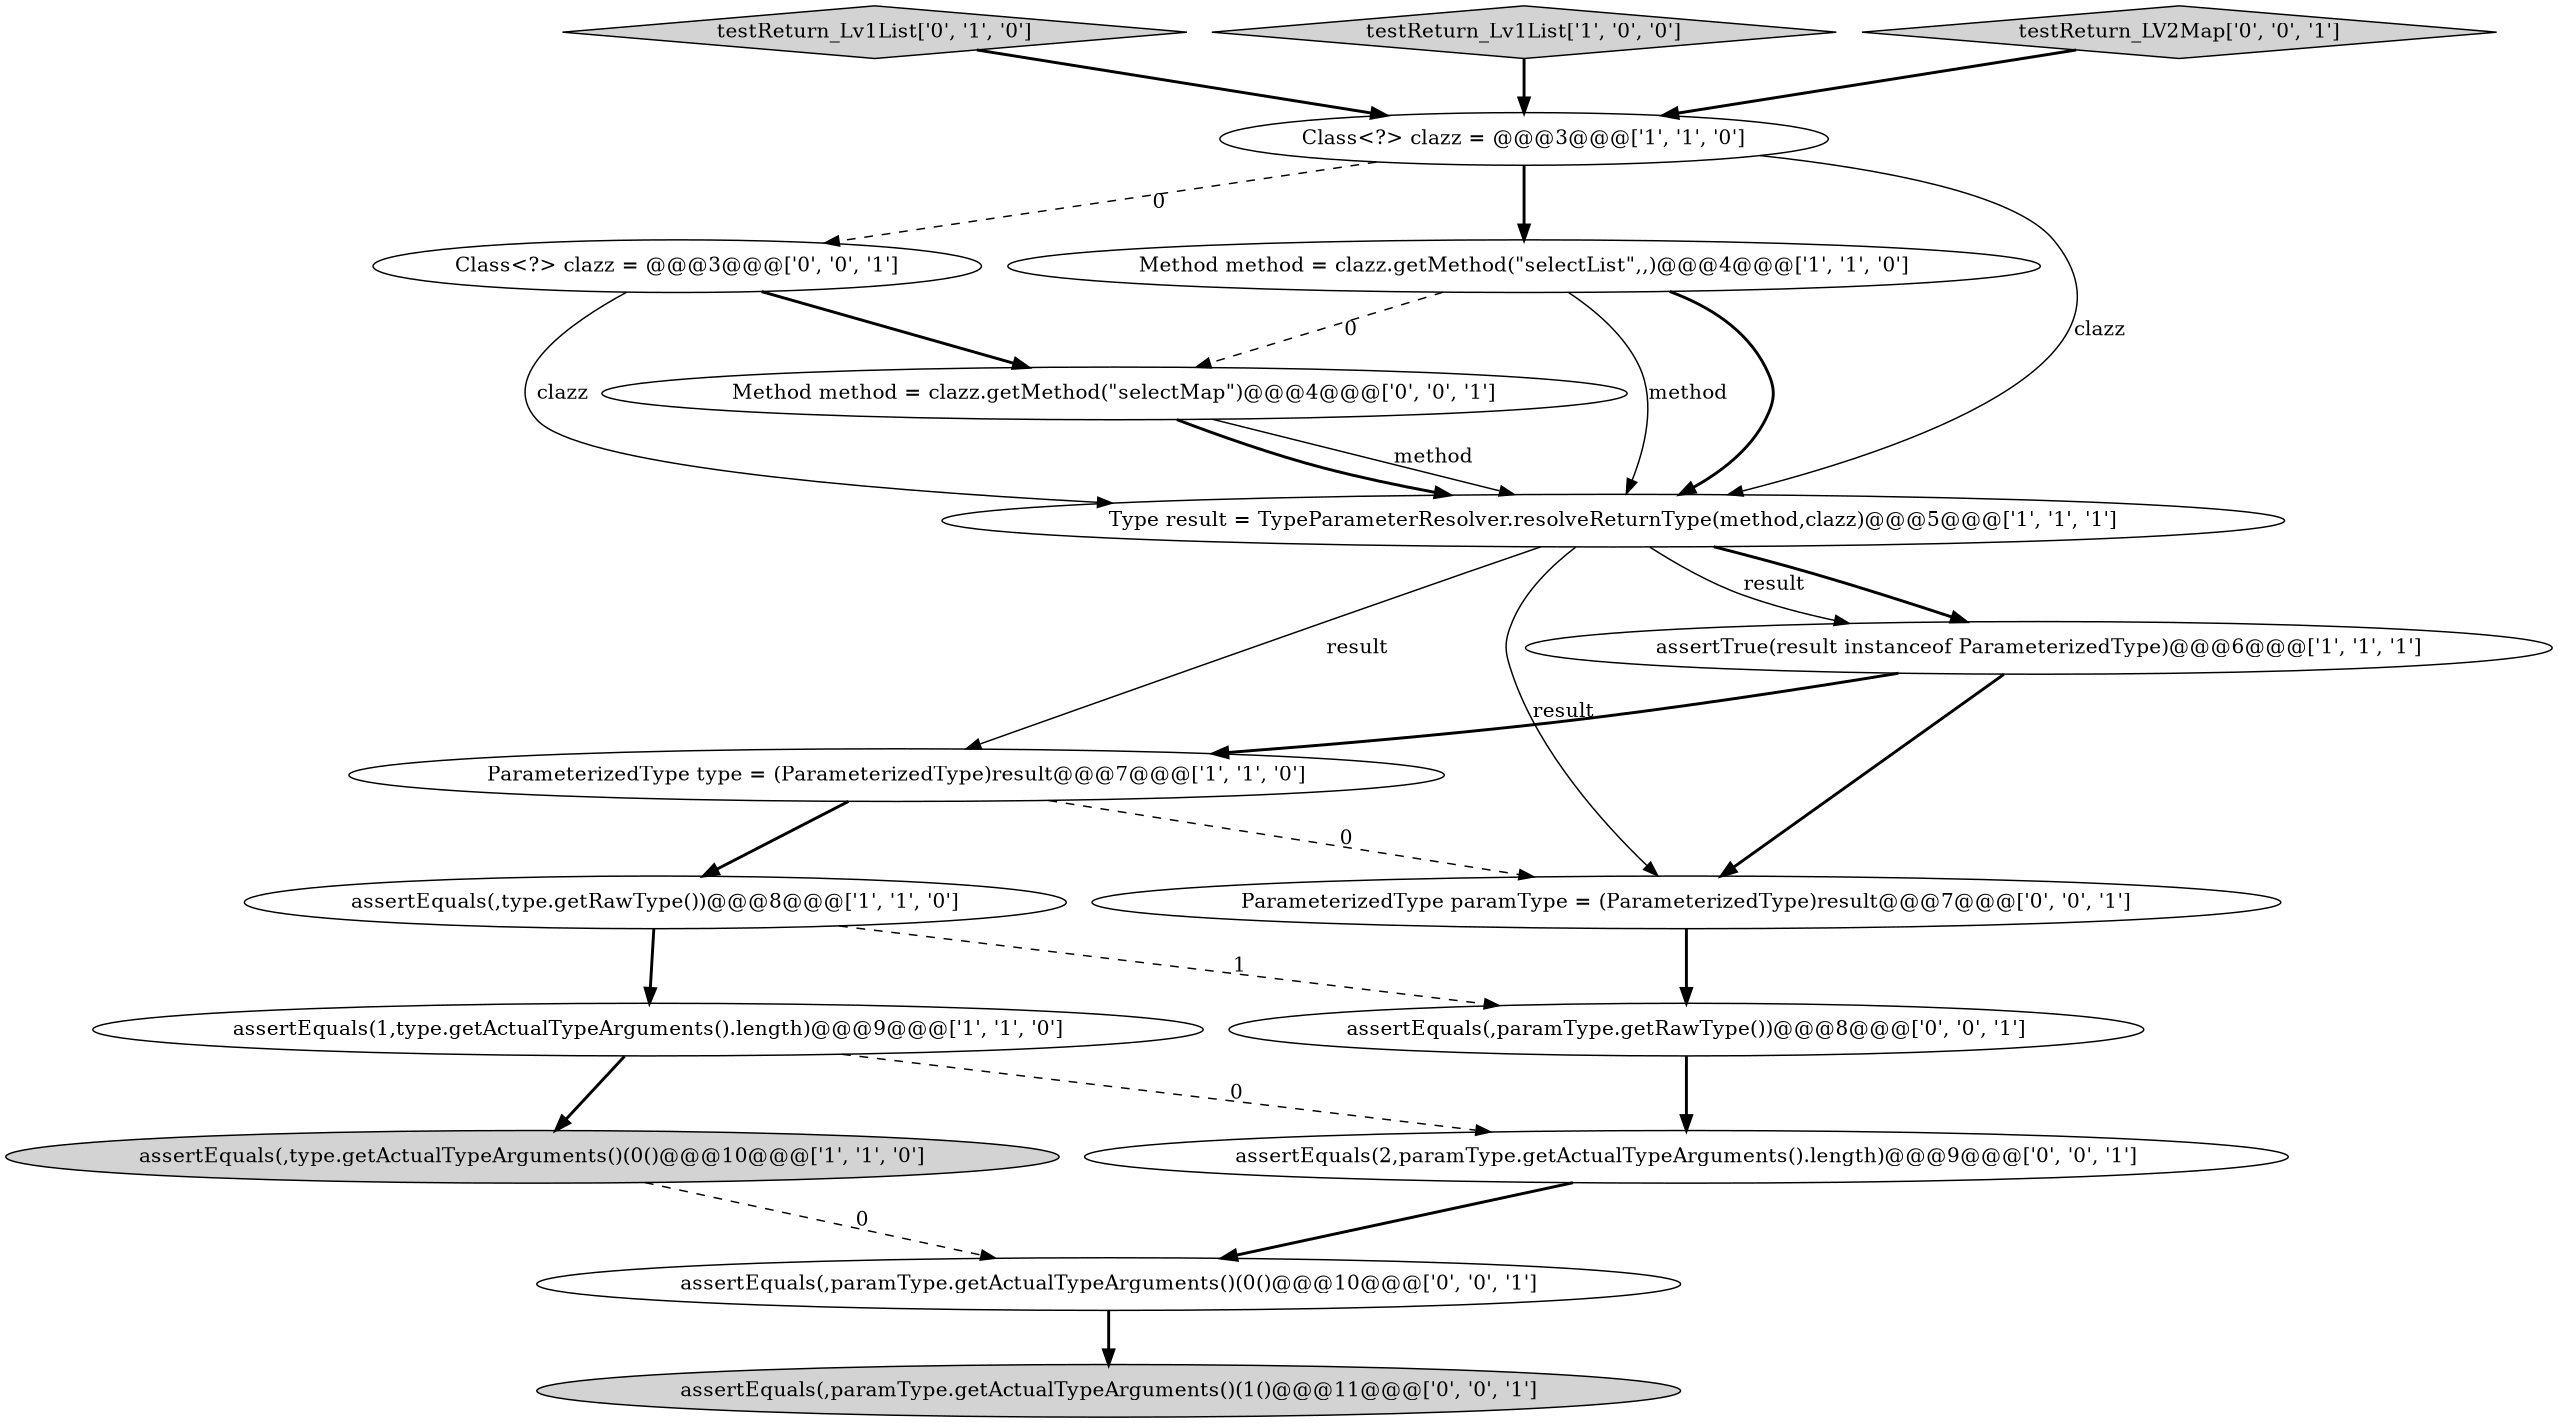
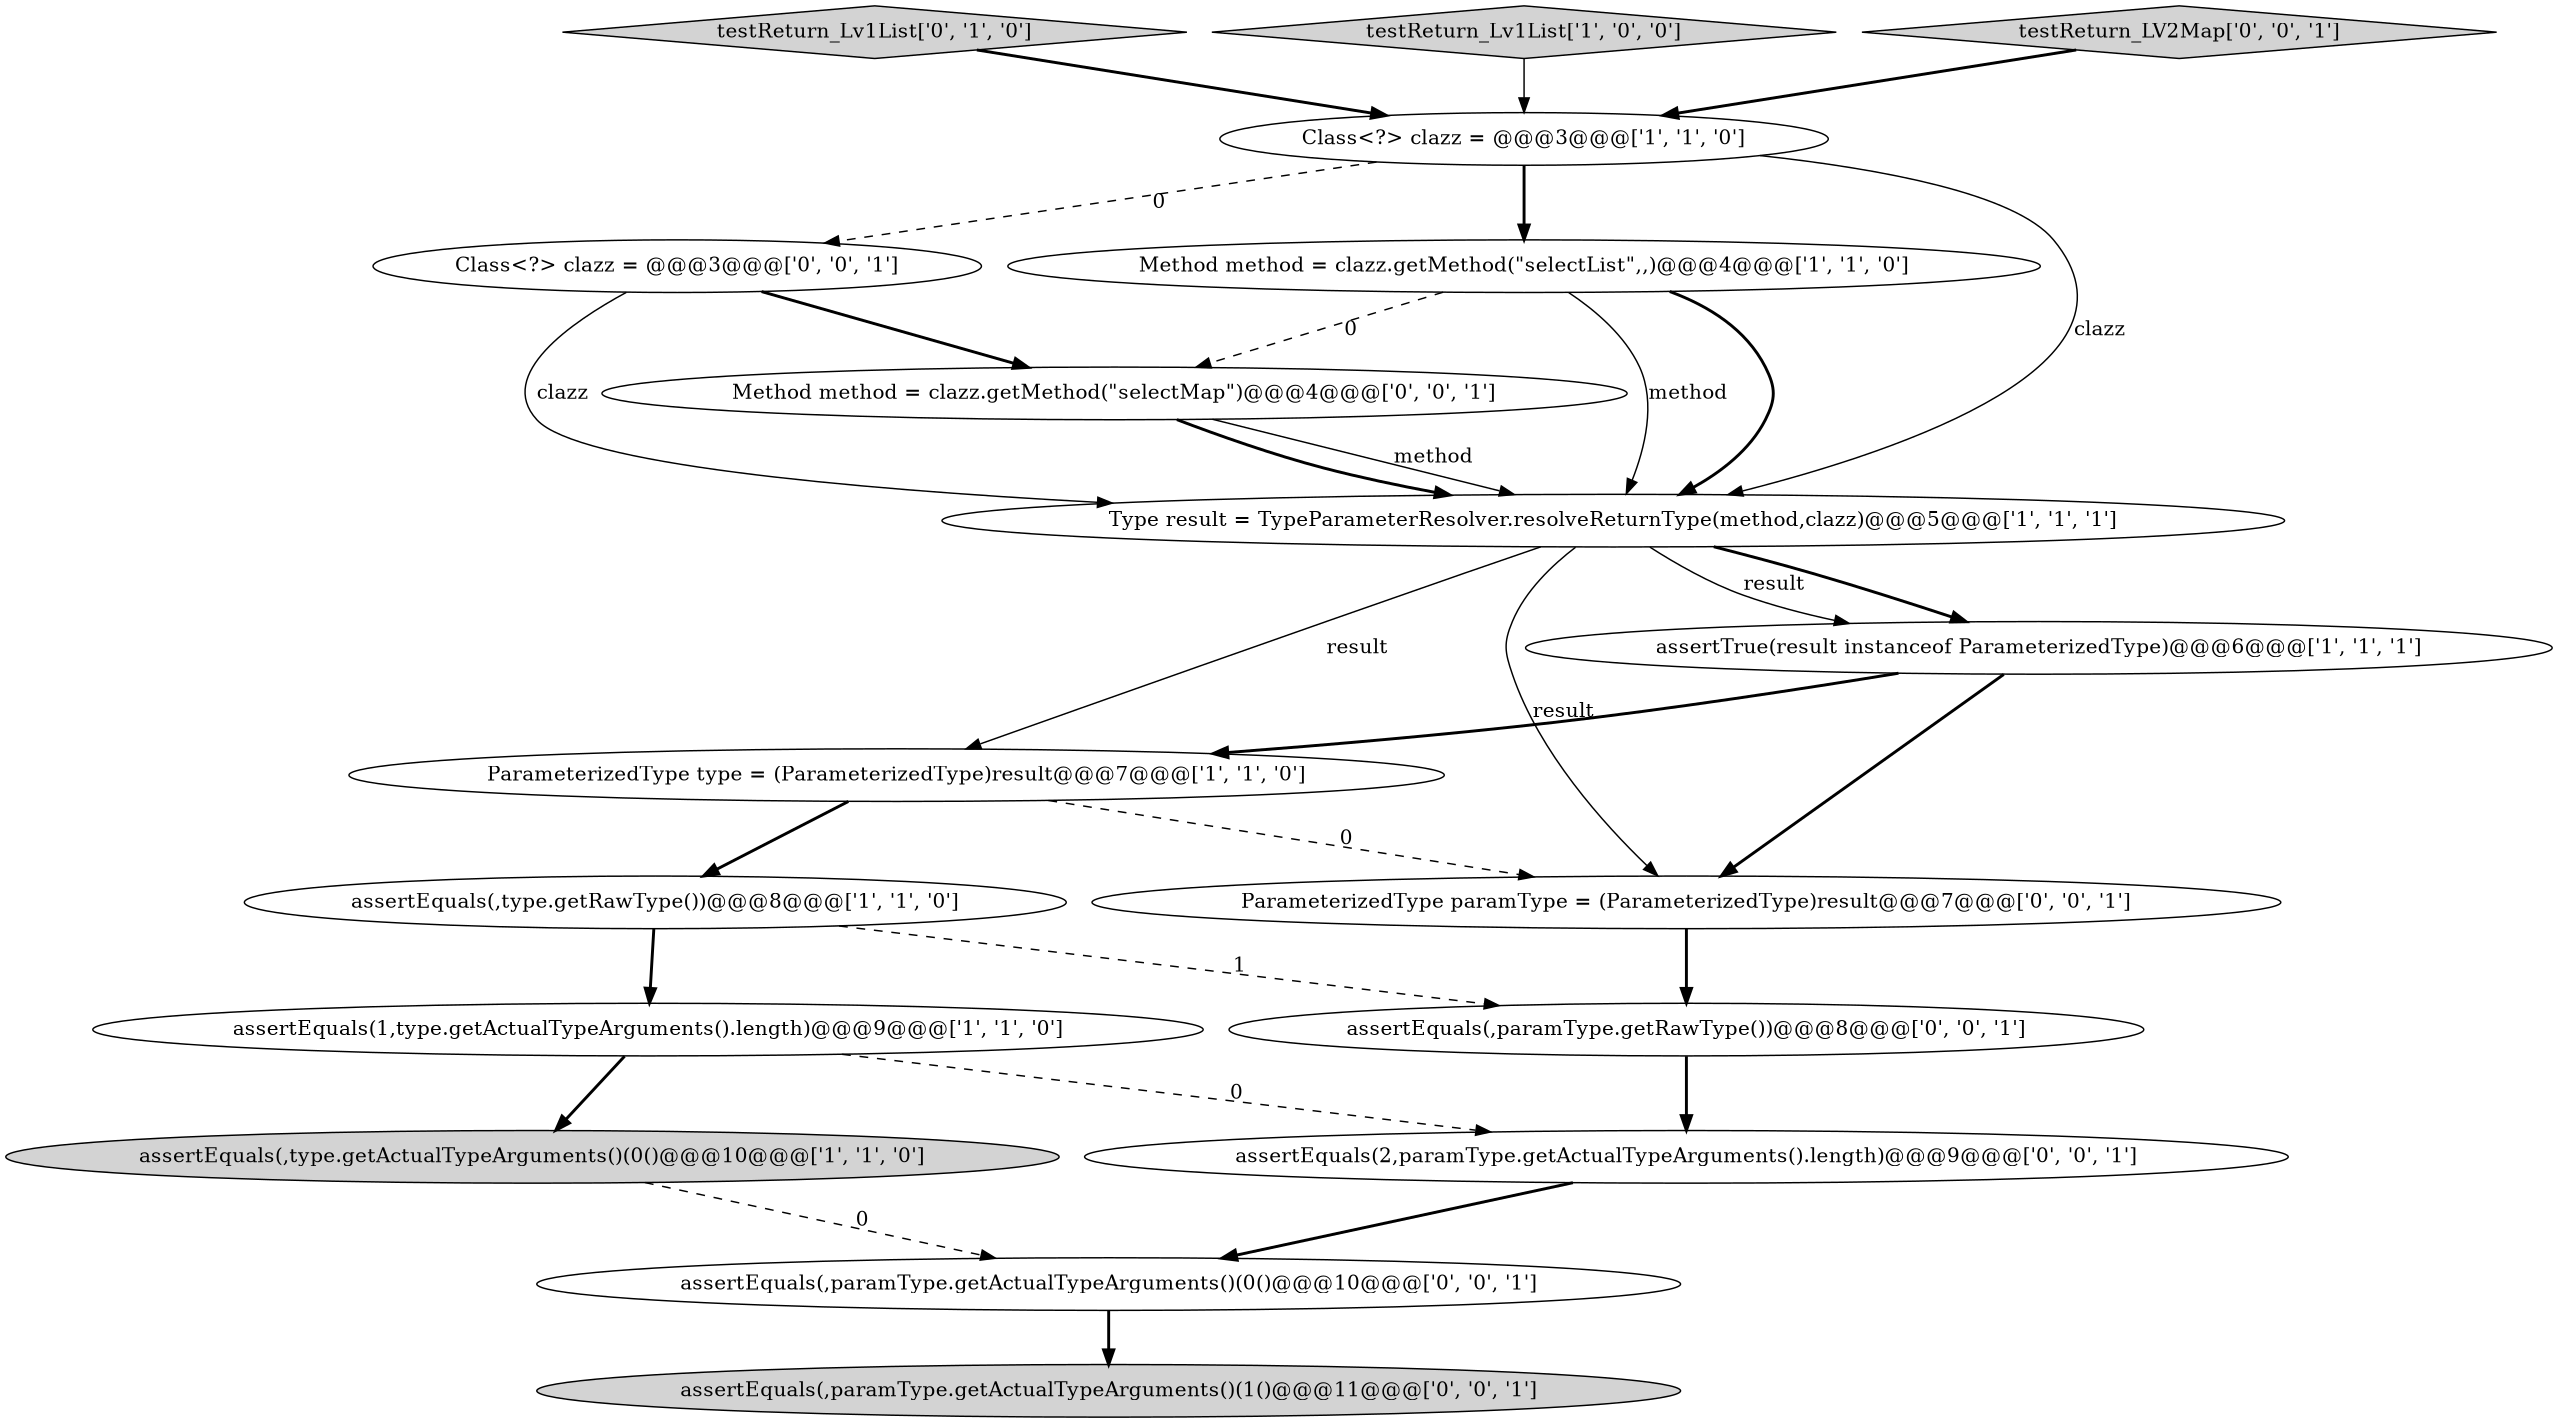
(1524, 78) -> (1524, 78)
